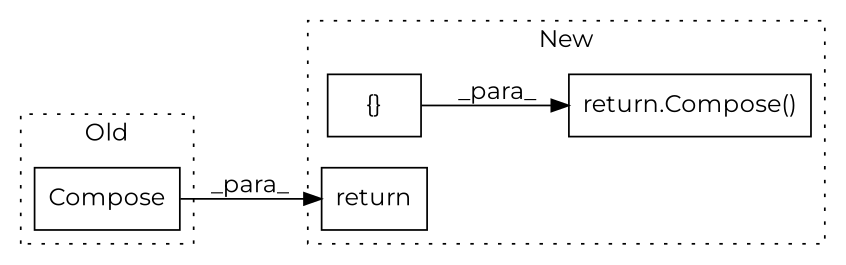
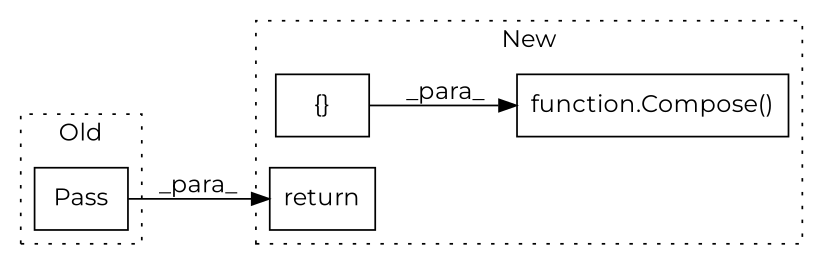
(690, 105) -> (653, 105)
(107, 199) -> (81, 199)
